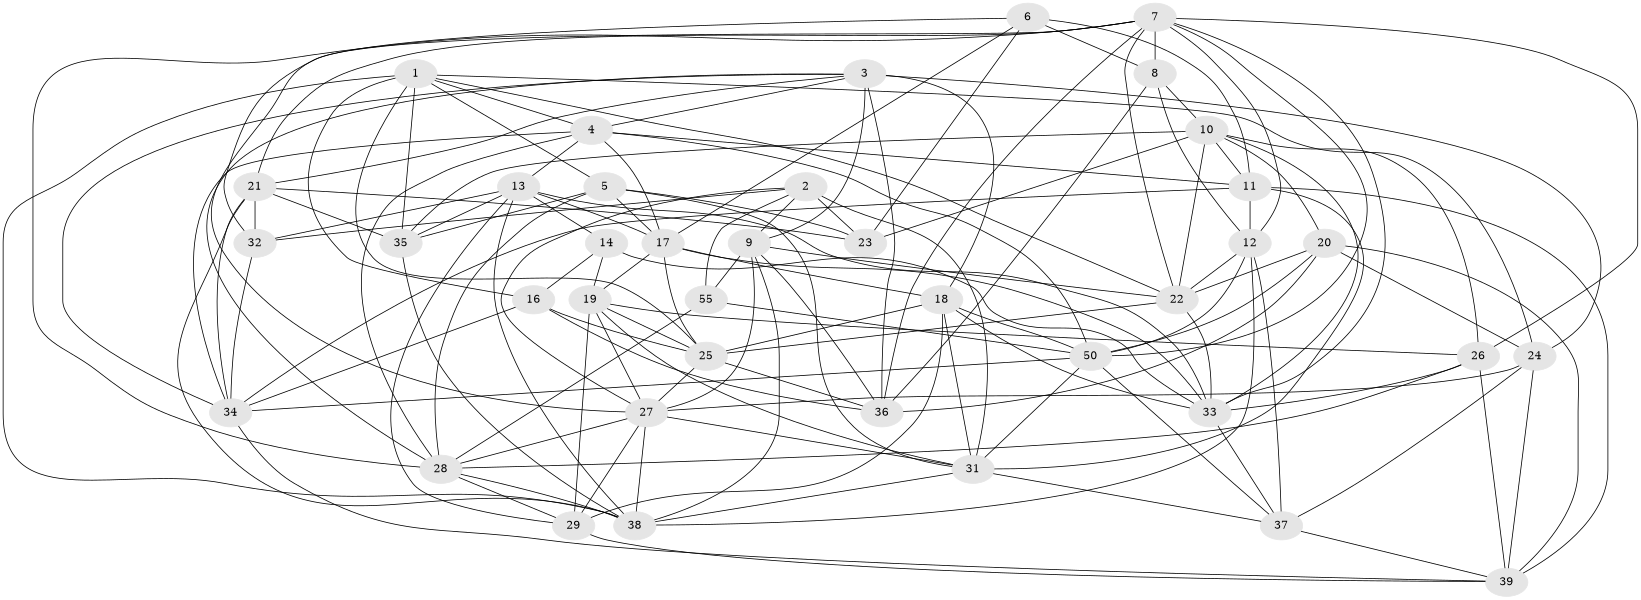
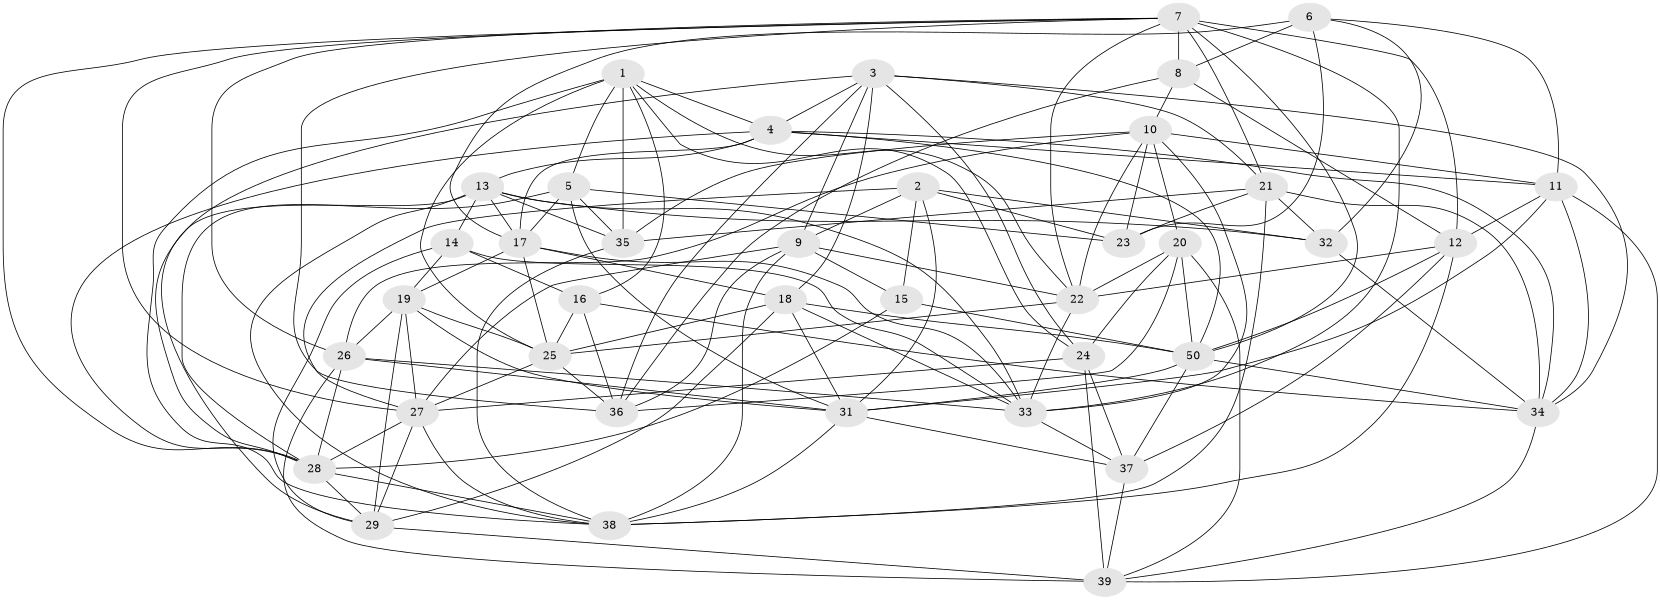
(706, 300) -> (902, 300)
none -> (299, 375)
(810, 441) -> (527, 377)
